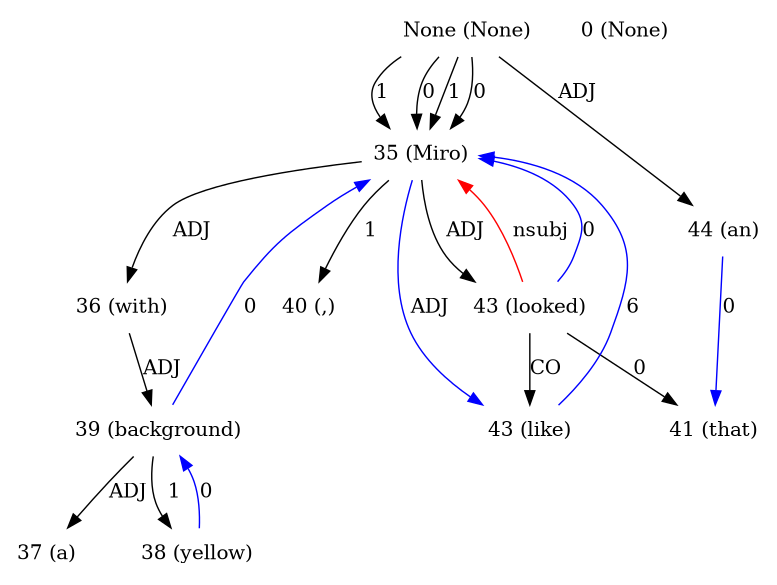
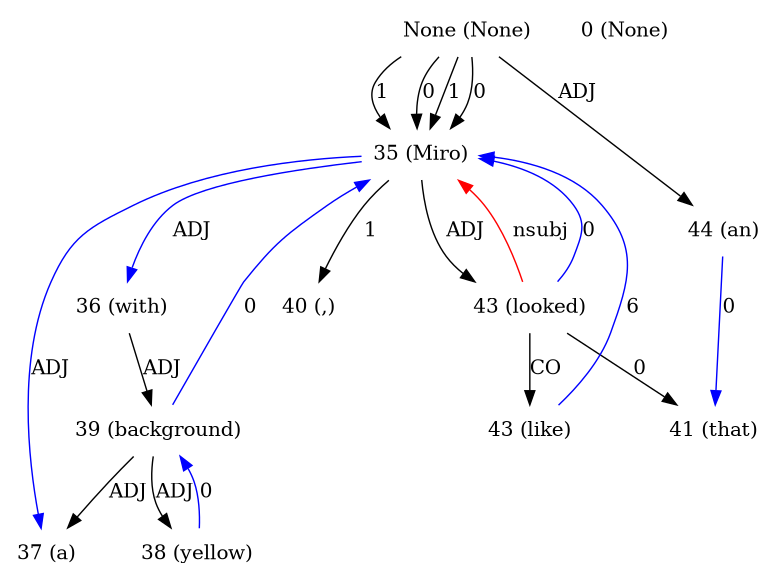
(228, 184) -> (228, 184)
(401, 301) -> (83, 235)
(175, 492) -> (175, 492)
